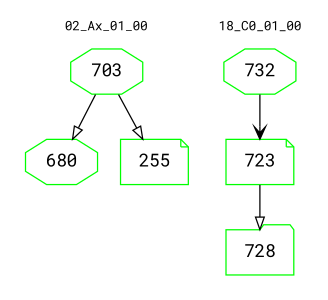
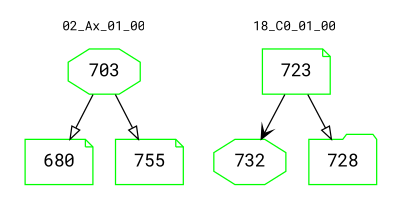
(260, 111) -> (276, 111)
(62, 162) -> (59, 162)
(154, 162) -> (149, 162)
